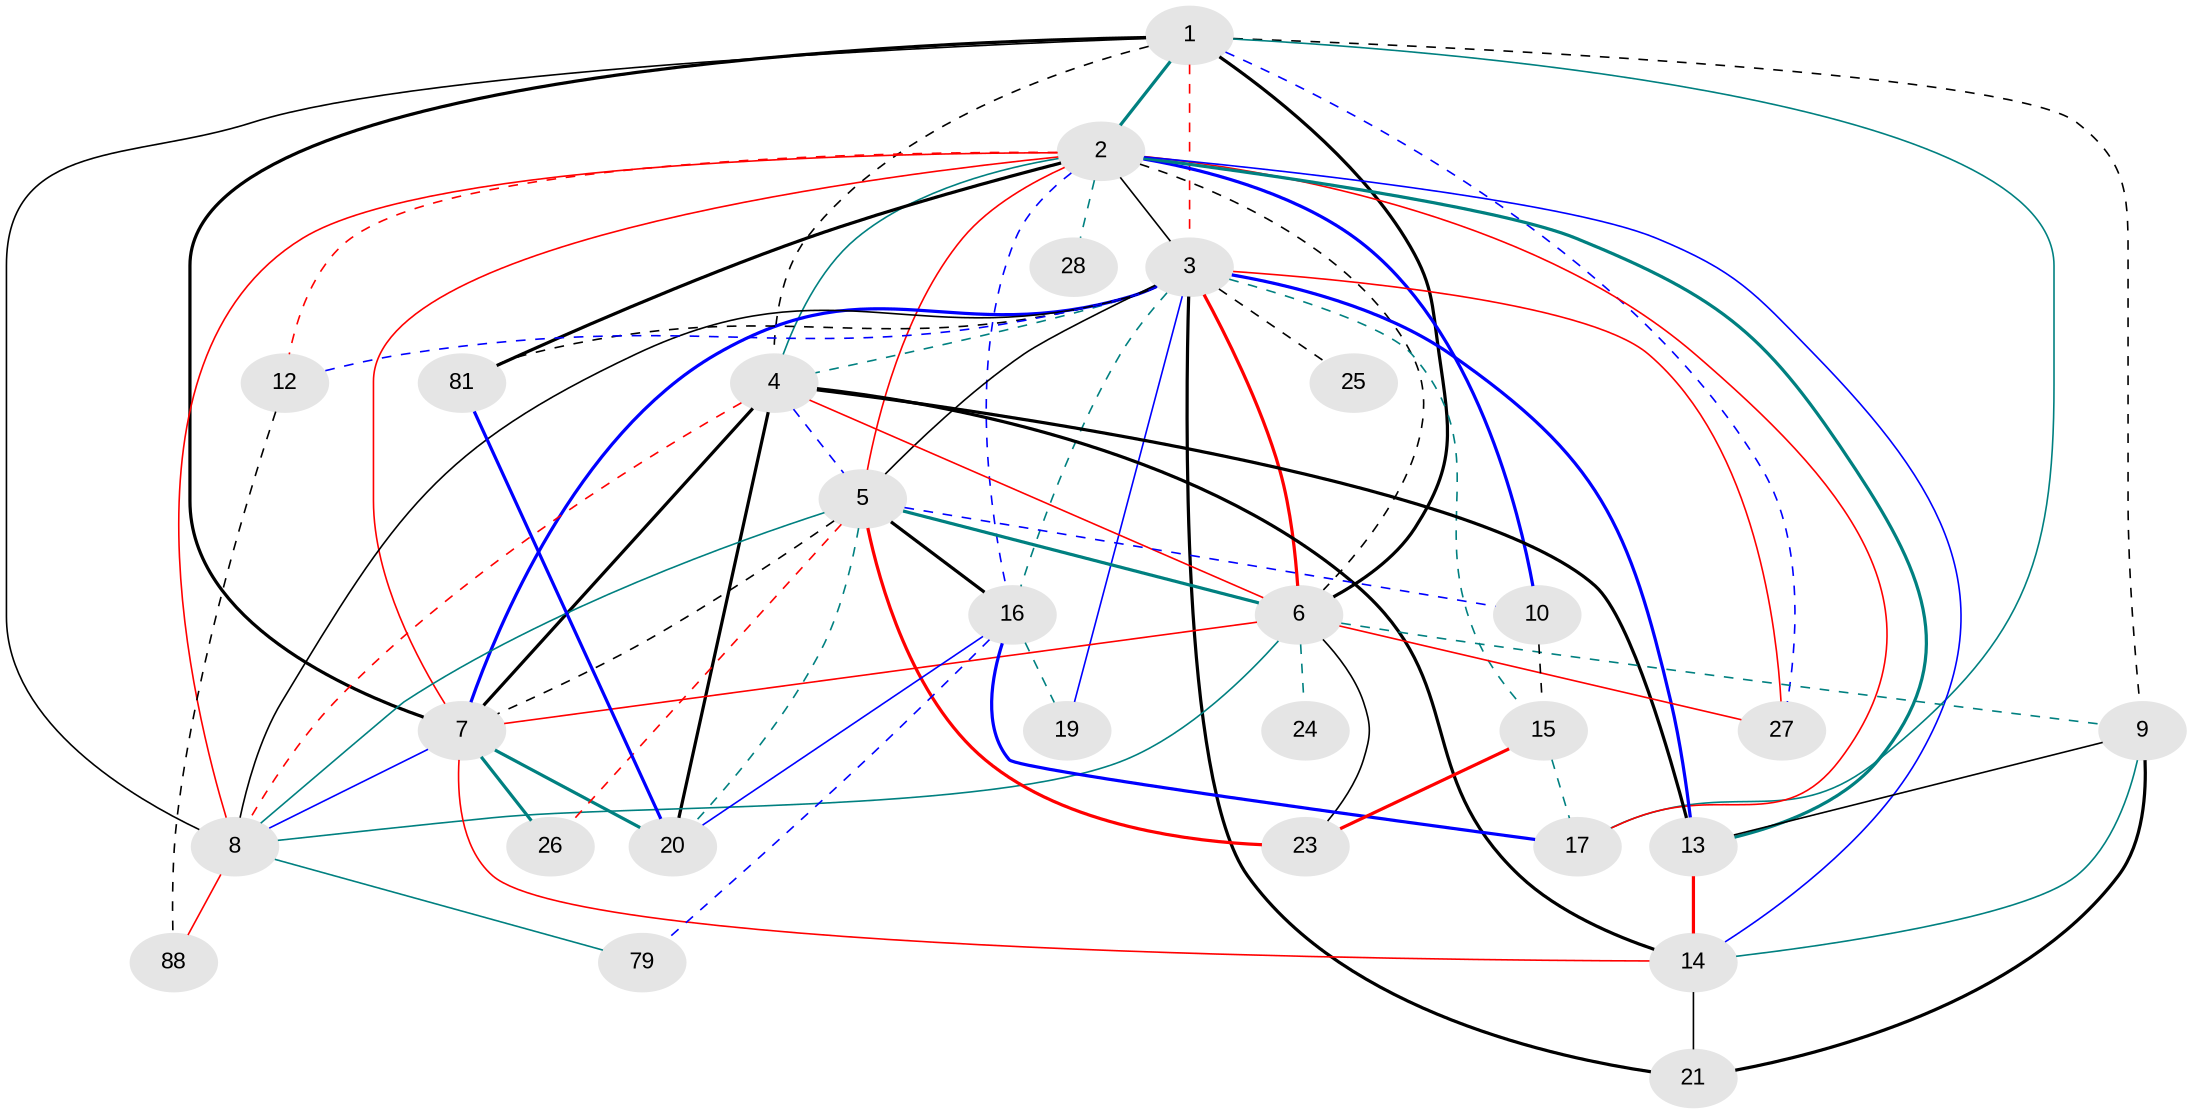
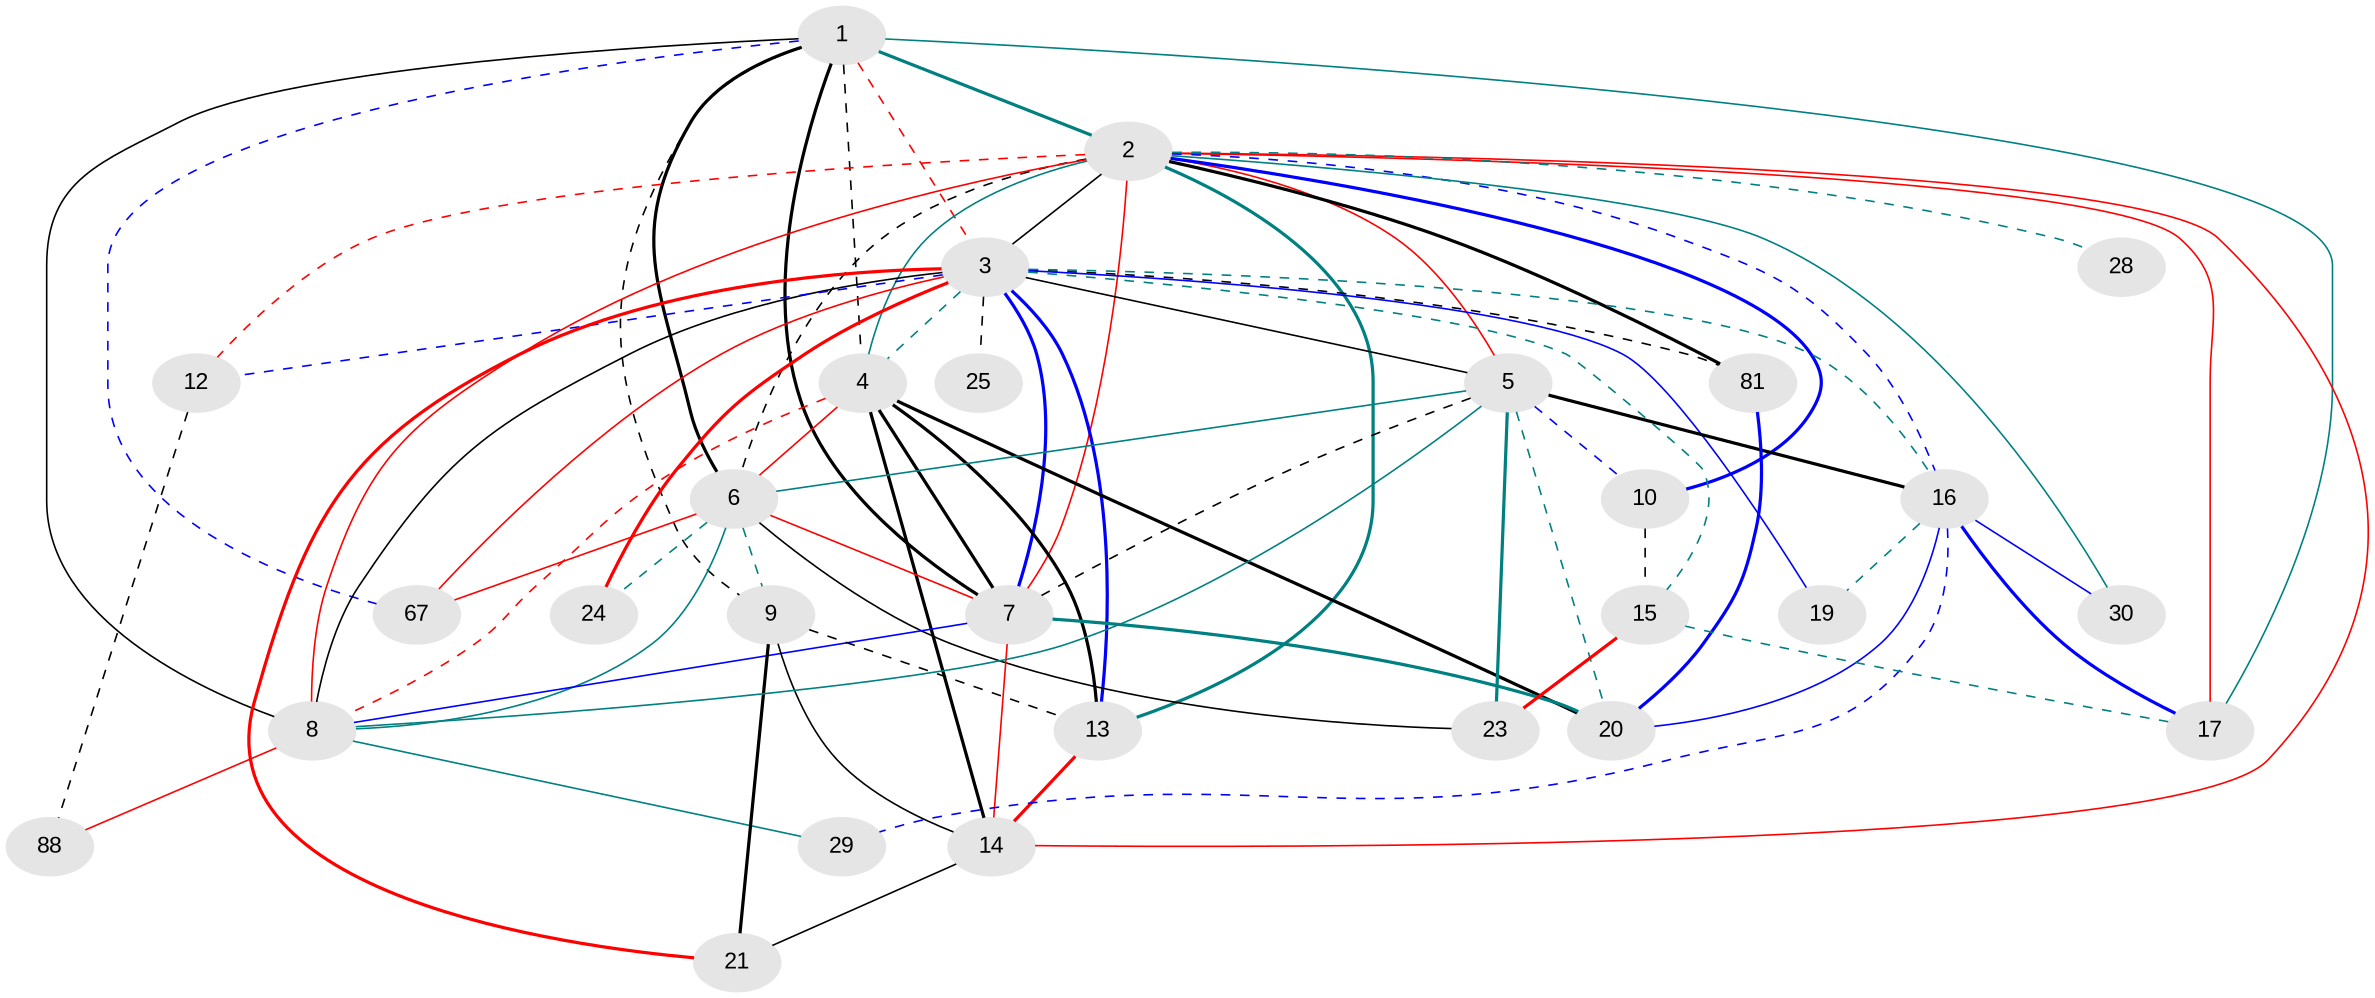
(1817, 357) -> (2362, 584)
(1268, 435) -> (744, 398)
(819, 441) -> none
(1081, 557) -> (1121, 441)
none -> (2122, 615)
(1782, 731) -> (417, 615)
(997, 768) -> (1502, 557)
(1918, 789) -> (909, 664)
(1223, 817) -> (307, 551)
(551, 847) -> none
(1975, 915) -> (839, 762)
(642, 963) -> (842, 847)
